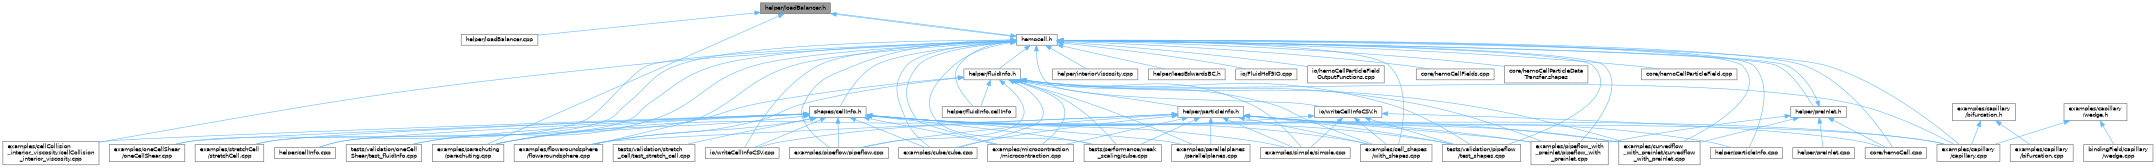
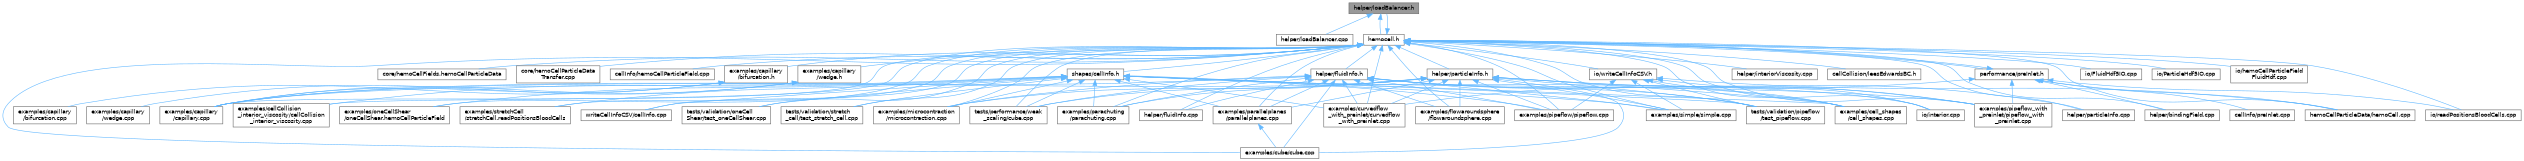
none -> (1101, 52)
none -> (1072, 54)
none -> (1109, 55)
none -> (1303, 67)
none -> (1540, 73)
(1187, 74) -> (1874, 74)
(1346, 74) -> (2269, 74)
(1455, 74) -> (442, 74)
(1546, 74) -> (558, 74)
(1689, 74) -> (662, 74)
none -> (2186, 74)
(640, 77) -> (1233, 67)
(1100, 95) -> (1425, 58)
none -> (1591, 96)
(979, 112) -> (1171, 115)
(1819, 112) -> (2012, 74)
none -> (2182, 115)
none -> (2473, 115)
(740, 128) -> none
(890, 134) -> (1269, 138)
(147, 153) -> (394, 115)
(229, 153) -> (515, 115)
(305, 153) -> (626, 115)
(384, 153) -> (726, 115)
(742, 153) -> (1941, 115)
(1396, 153) -> (1871, 115)
(1481, 153) -> (1786, 115)
(1824, 153) -> (2262, 115)
(1896, 153) -> (2360, 115)
(2118, 153) -> (118, 115)
